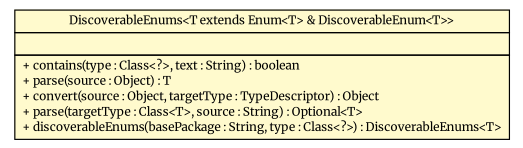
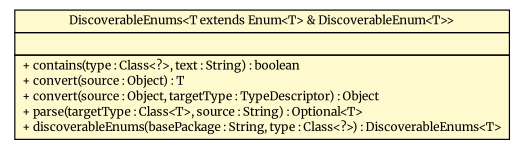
(97, 81) -> (104, 81)
